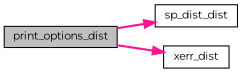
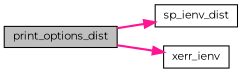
(196, 16) -> (196, 16)
(196, 57) -> (196, 57)
